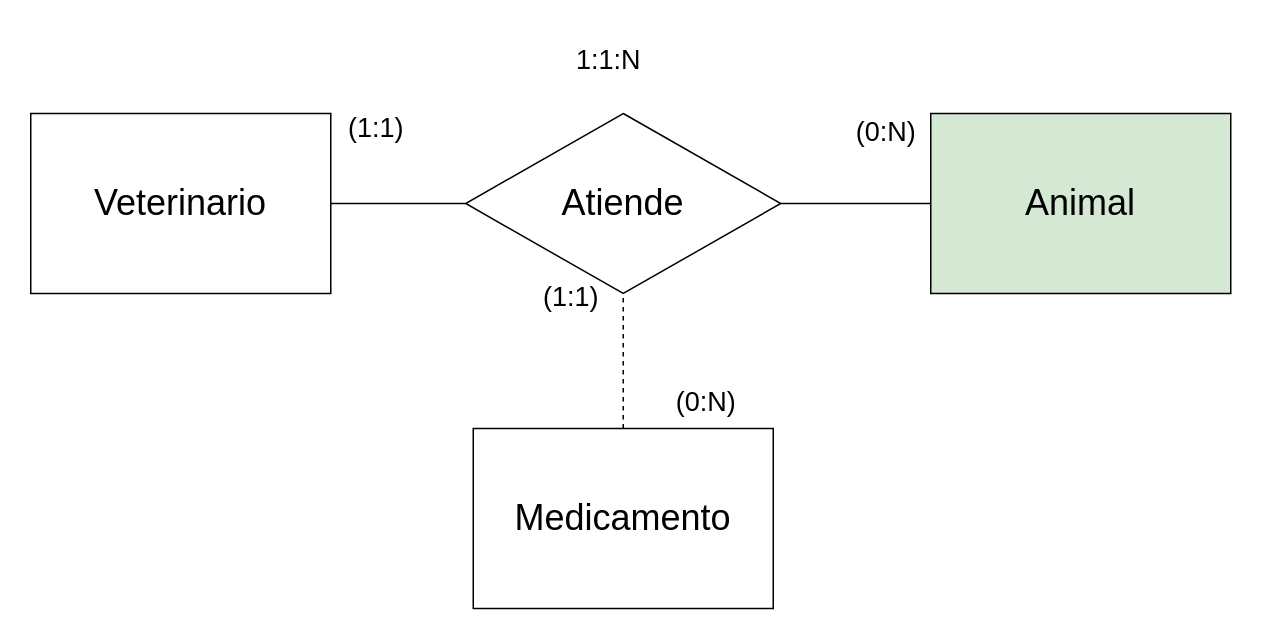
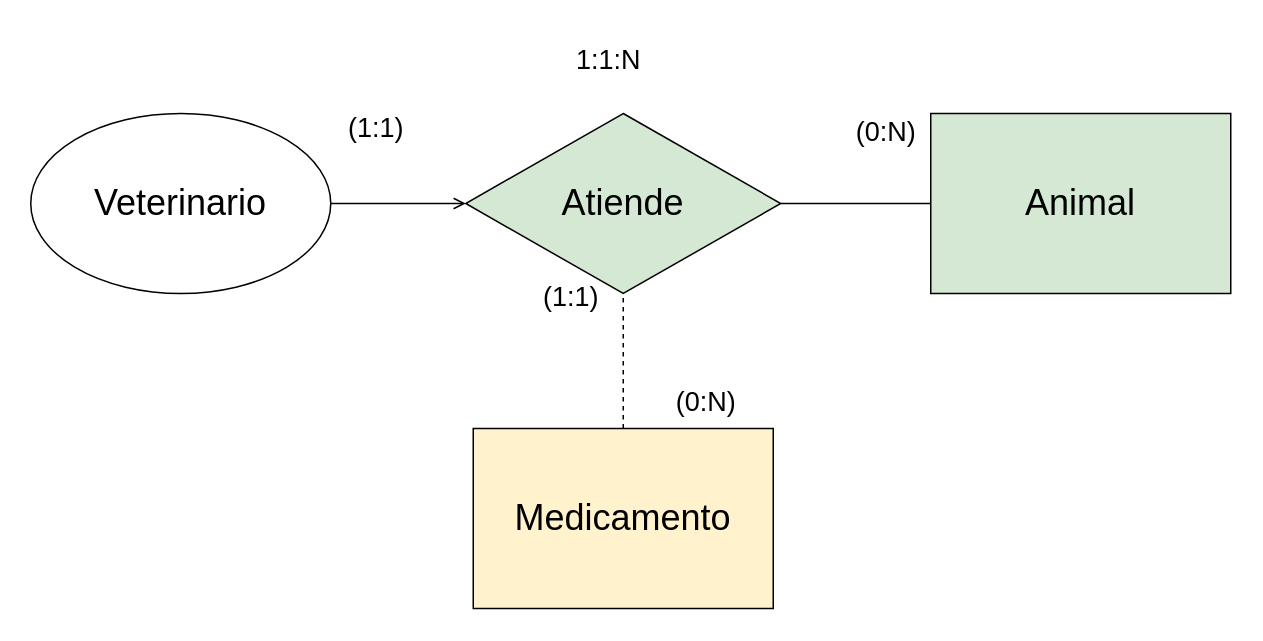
(181, 203) -> (181, 203)
(460, 203) -> (459, 203)
(623, 203) -> (623, 203)
(623, 518) -> (623, 518)
